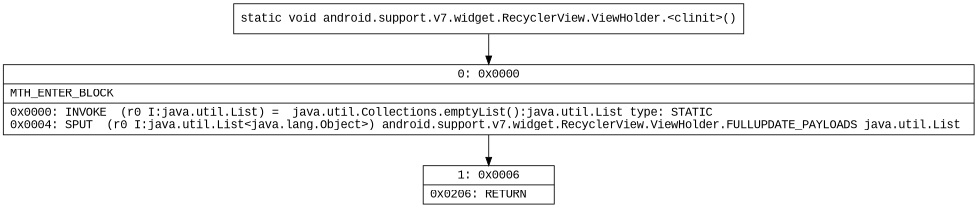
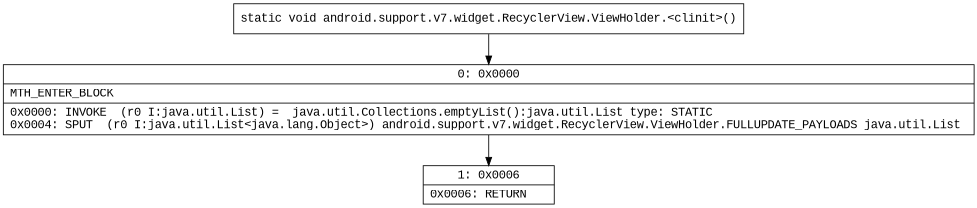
(489, 194) -> (489, 194)
